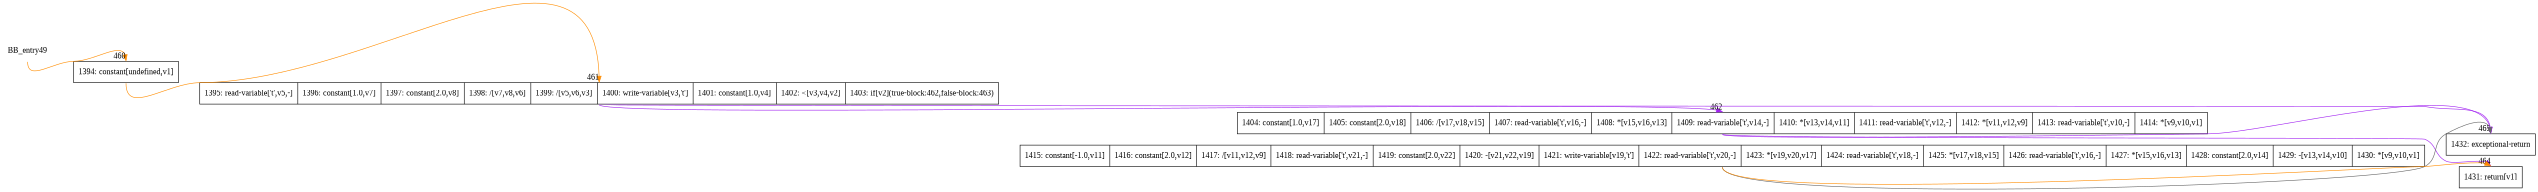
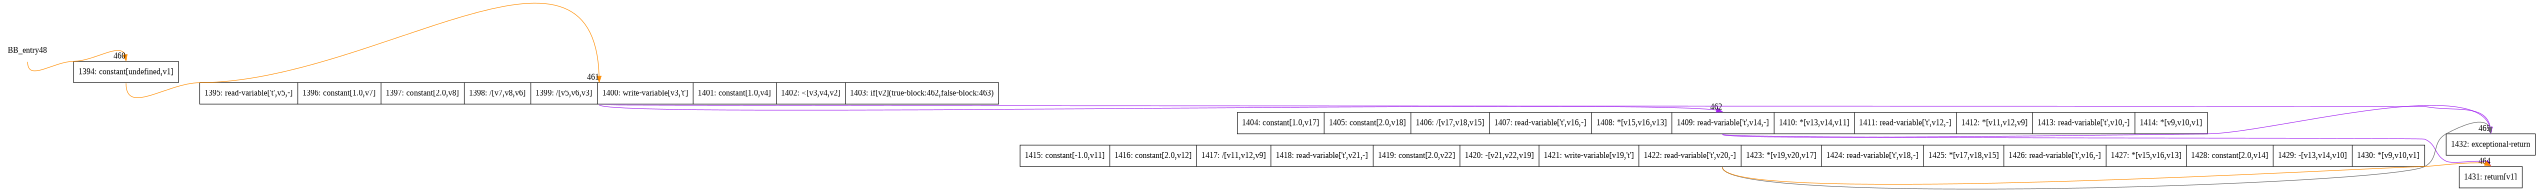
(28, 51) -> (28, 51)
